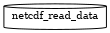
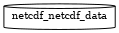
(55, 17) -> (60, 17)
